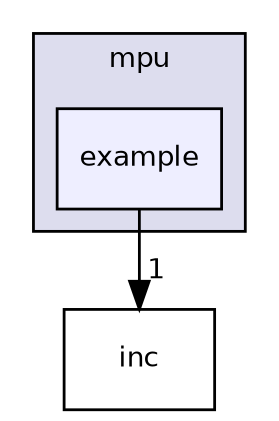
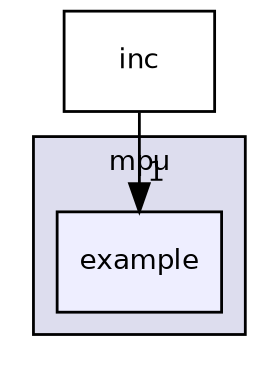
(139, 249) -> (139, 153)
